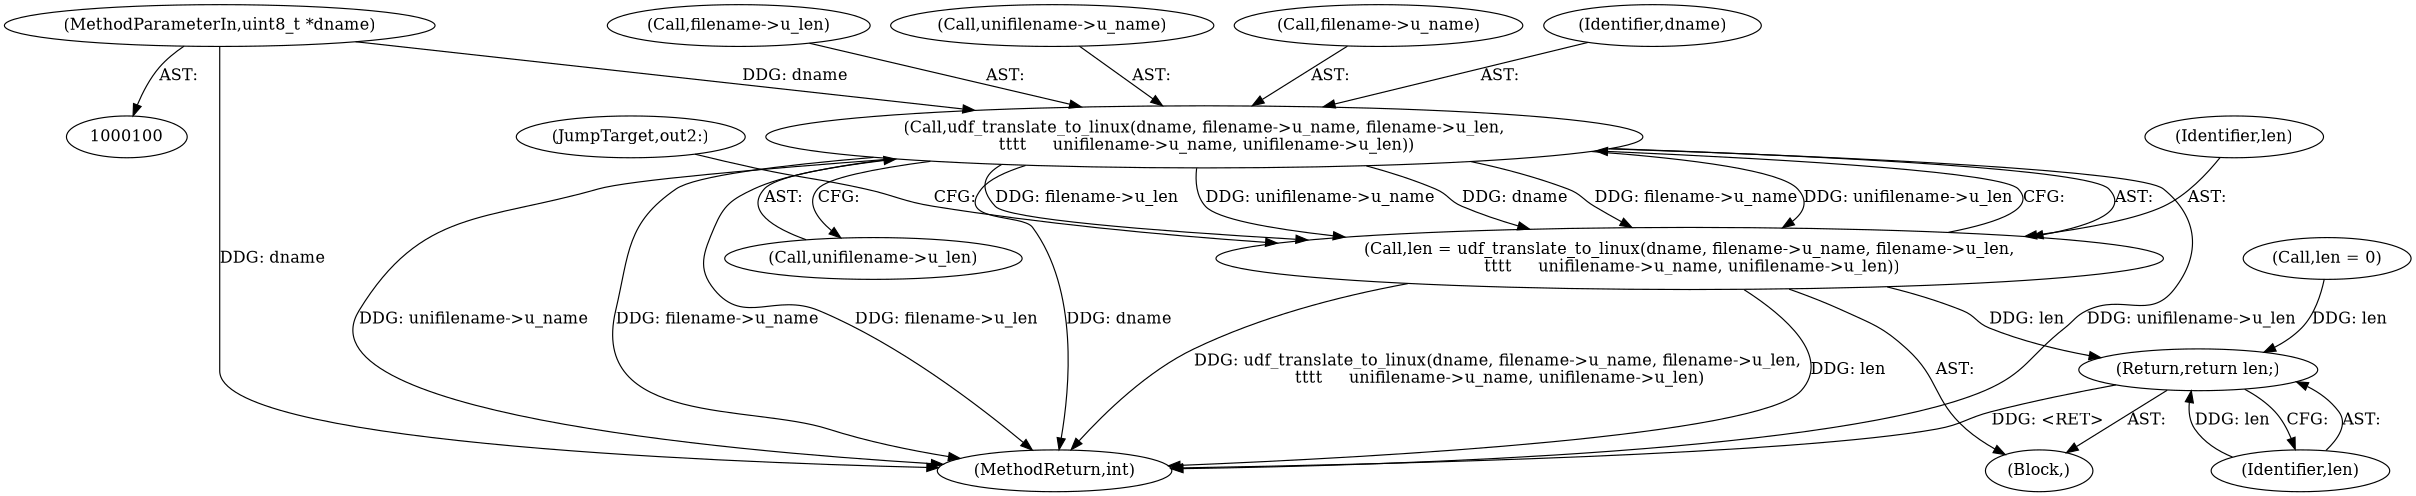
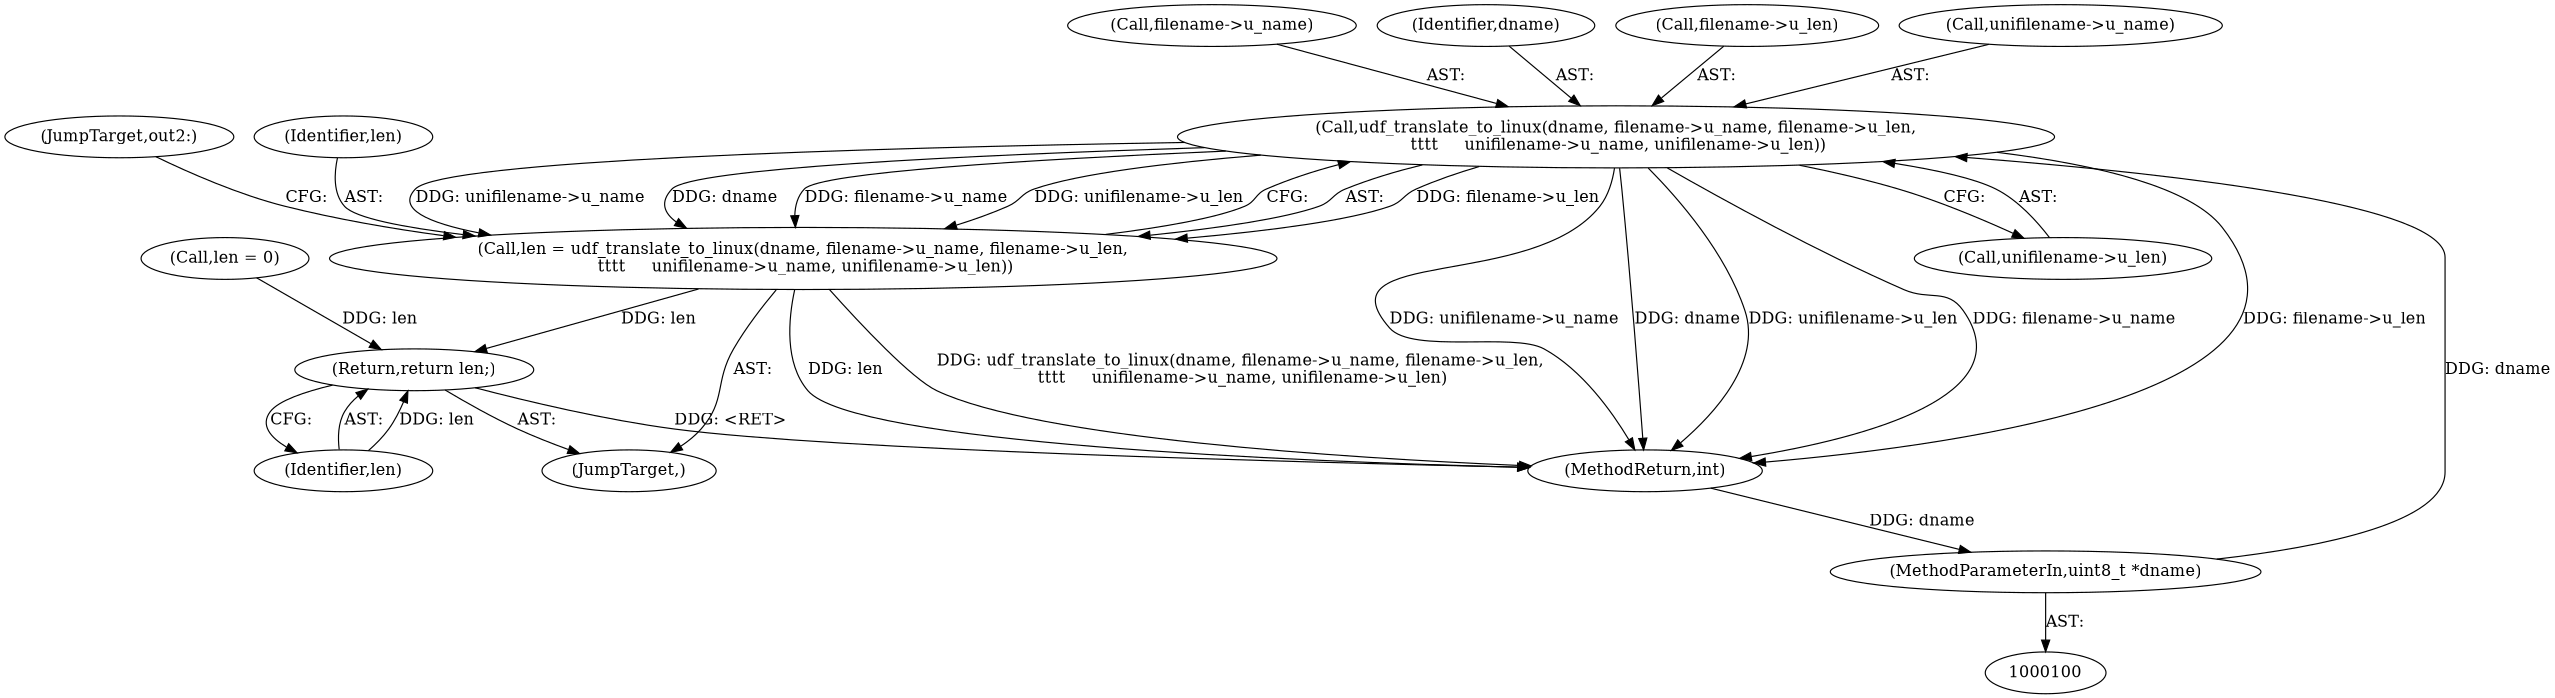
(404, 434) -> (1835, 519)
(2039, 471) -> (629, 471)
